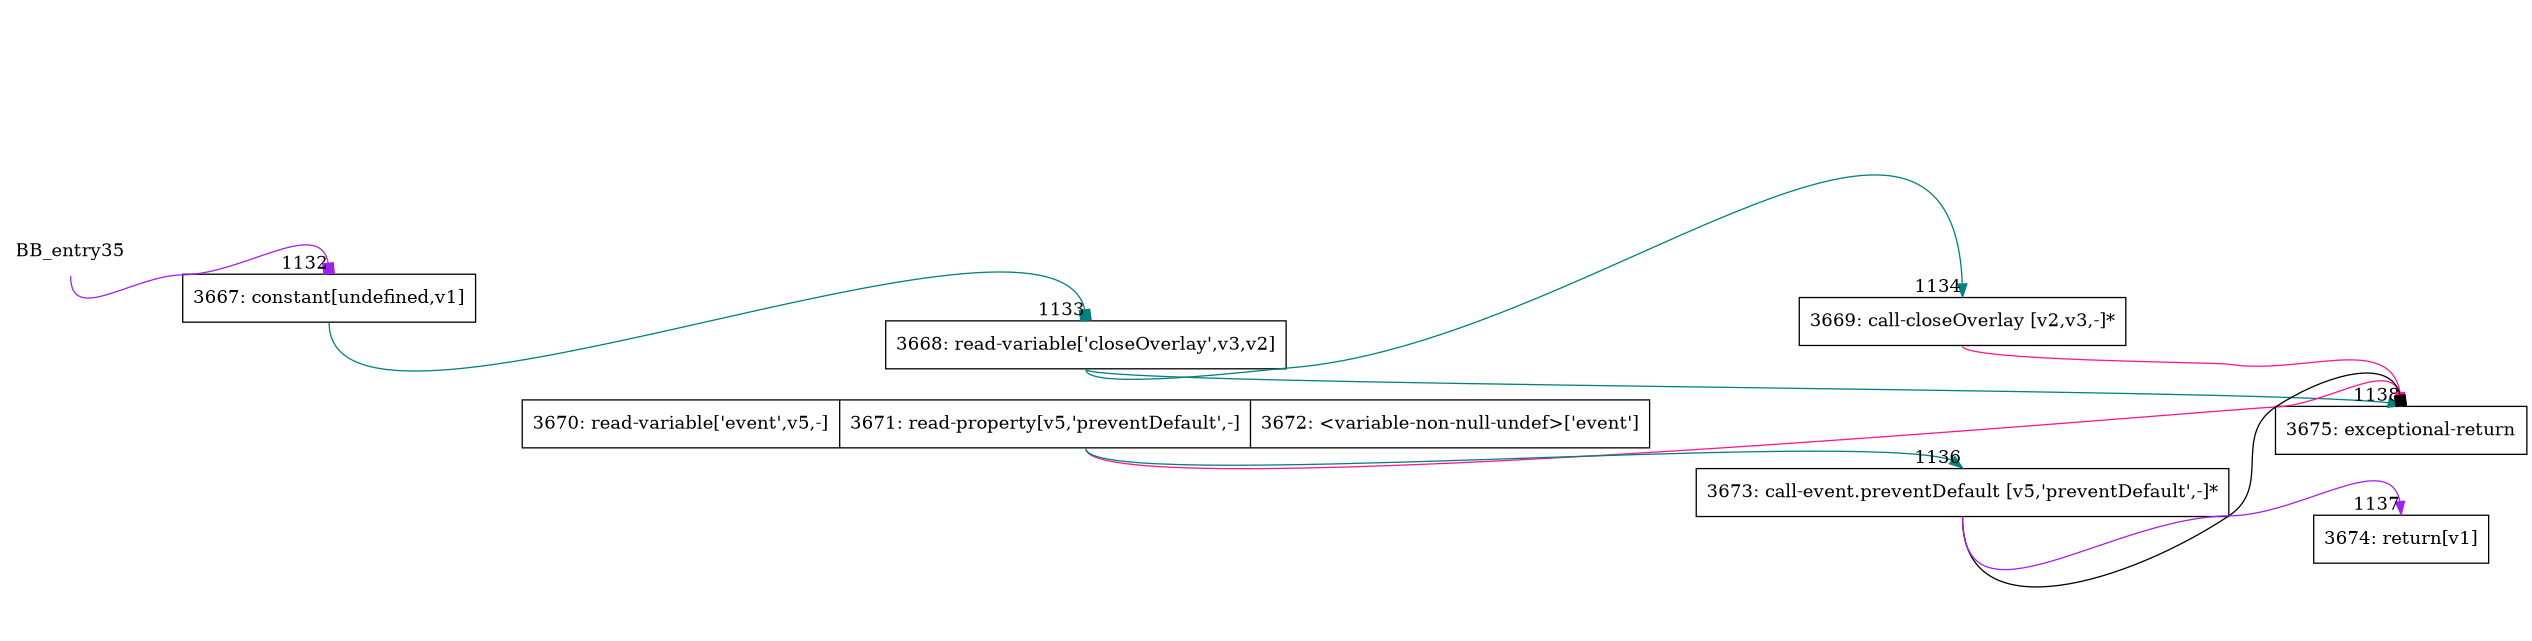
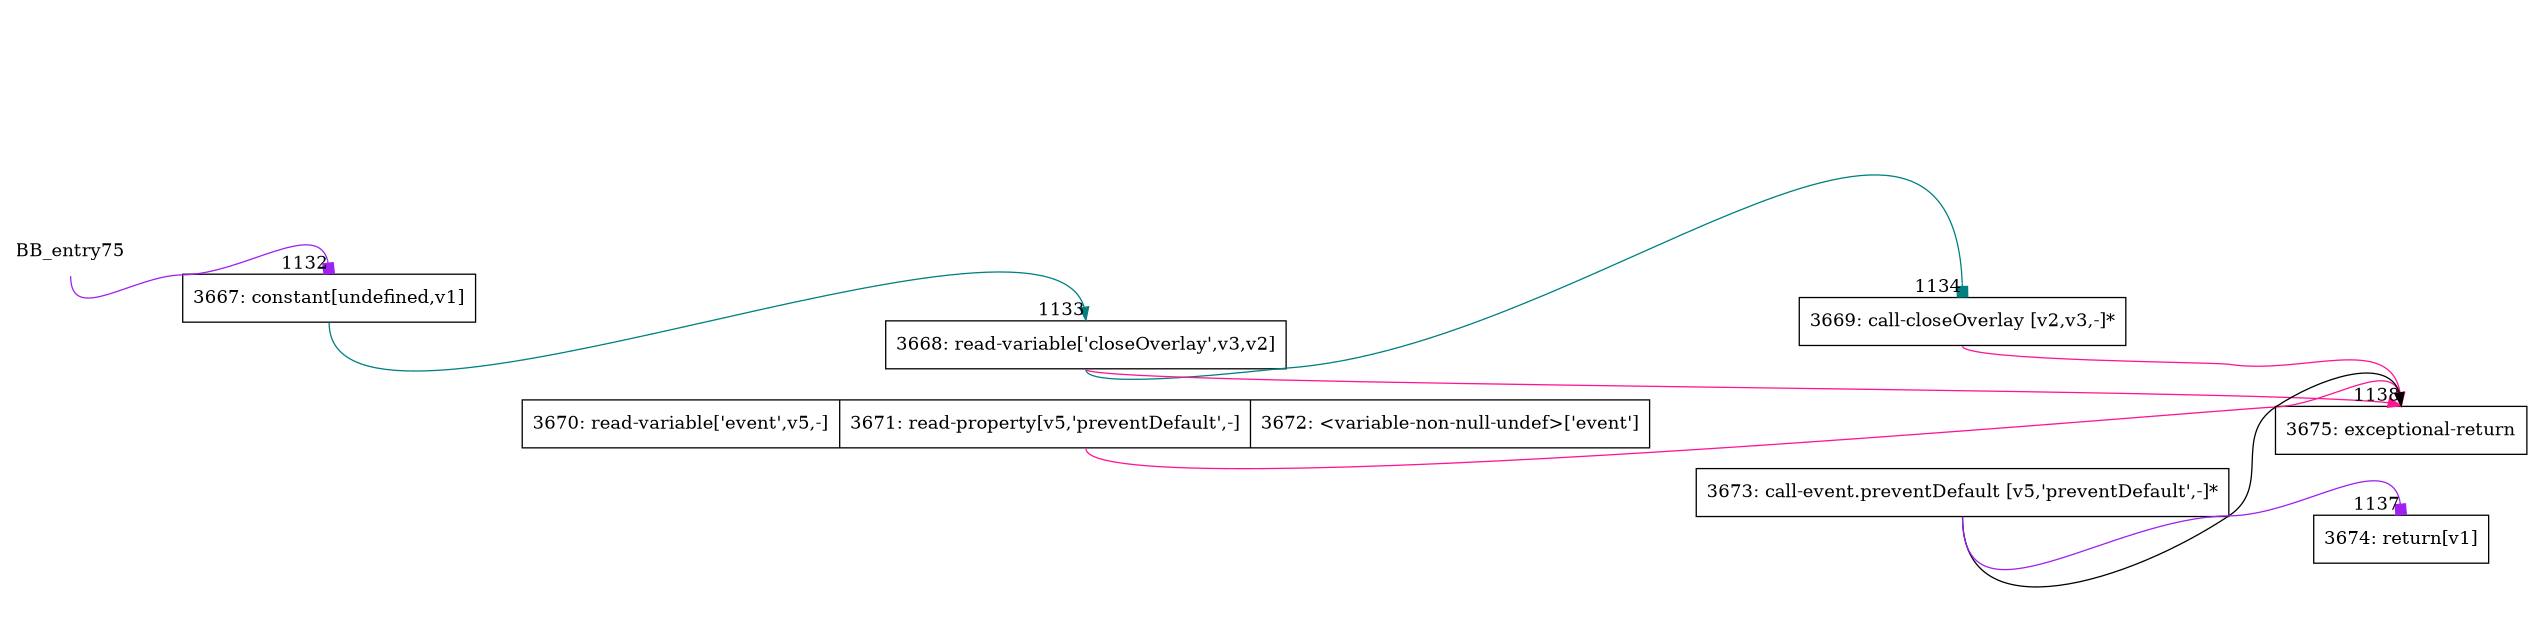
(71, 252) -> (71, 252)
(1561, 287) -> (1561, 287)
(702, 323) -> (702, 323)
(1737, 388) -> (1737, 388)
(1812, 442) -> (1746, 446)
(1518, 458) -> none
(2169, 525) -> (2169, 525)
(2203, 531) -> (2203, 531)
